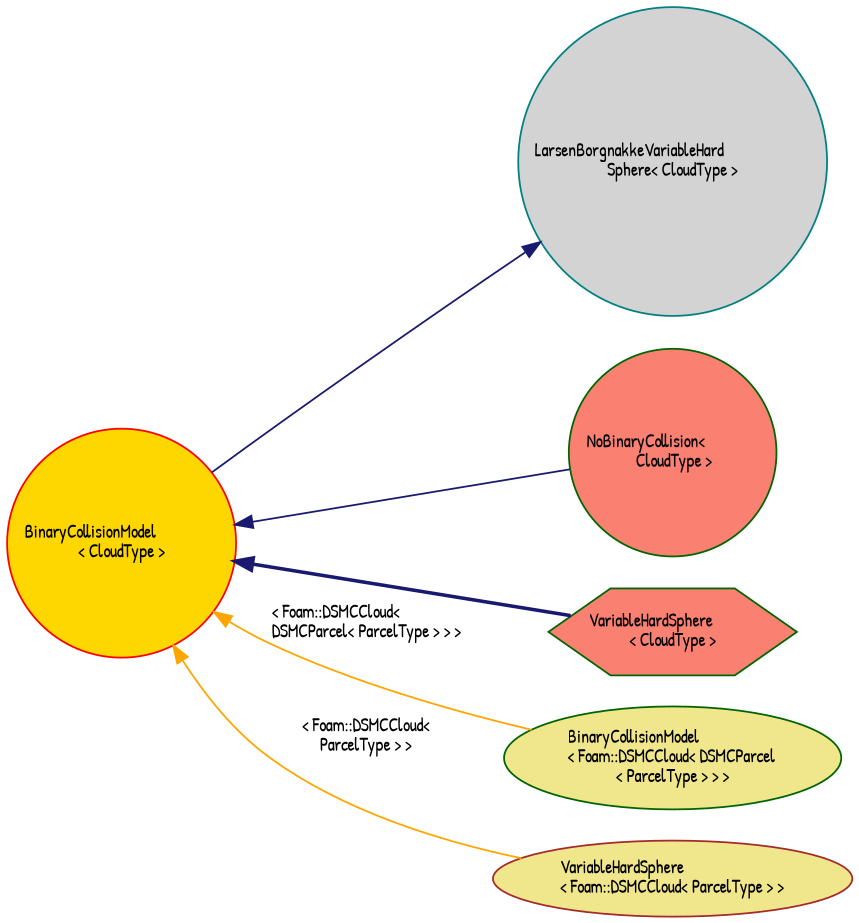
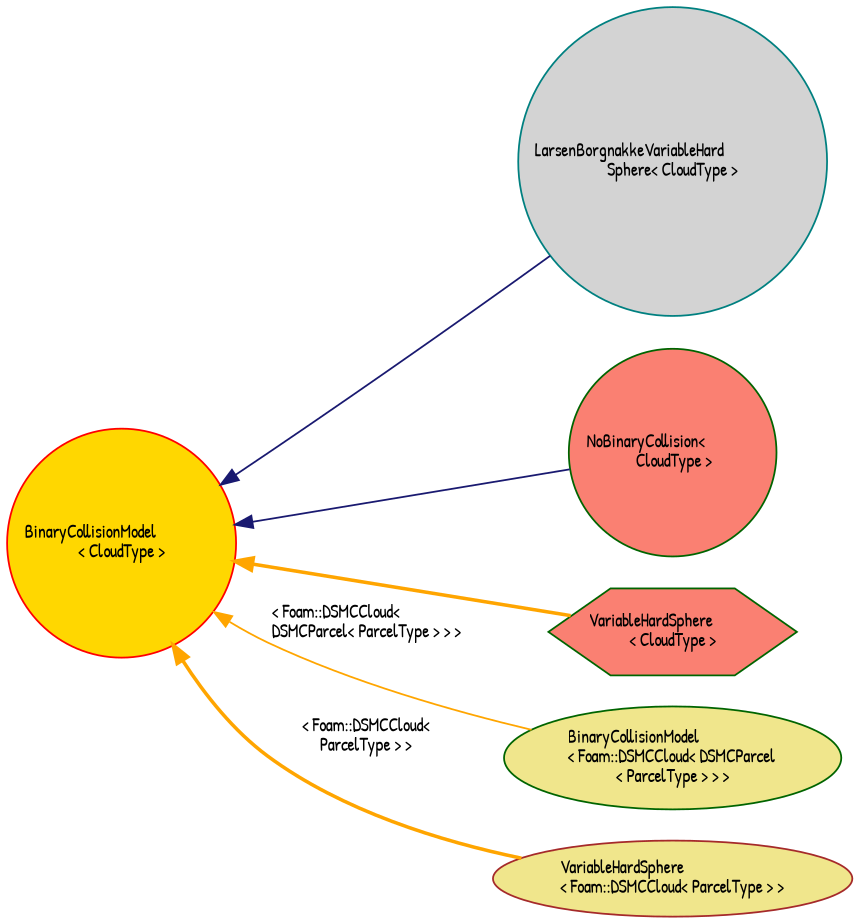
(368, 361) -> (394, 367)
(412, 590) -> (412, 590)
(330, 794) -> (330, 794)
